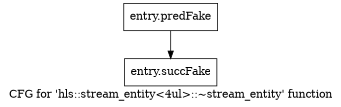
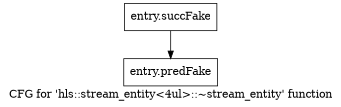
(171, 41) -> (171, 41)
